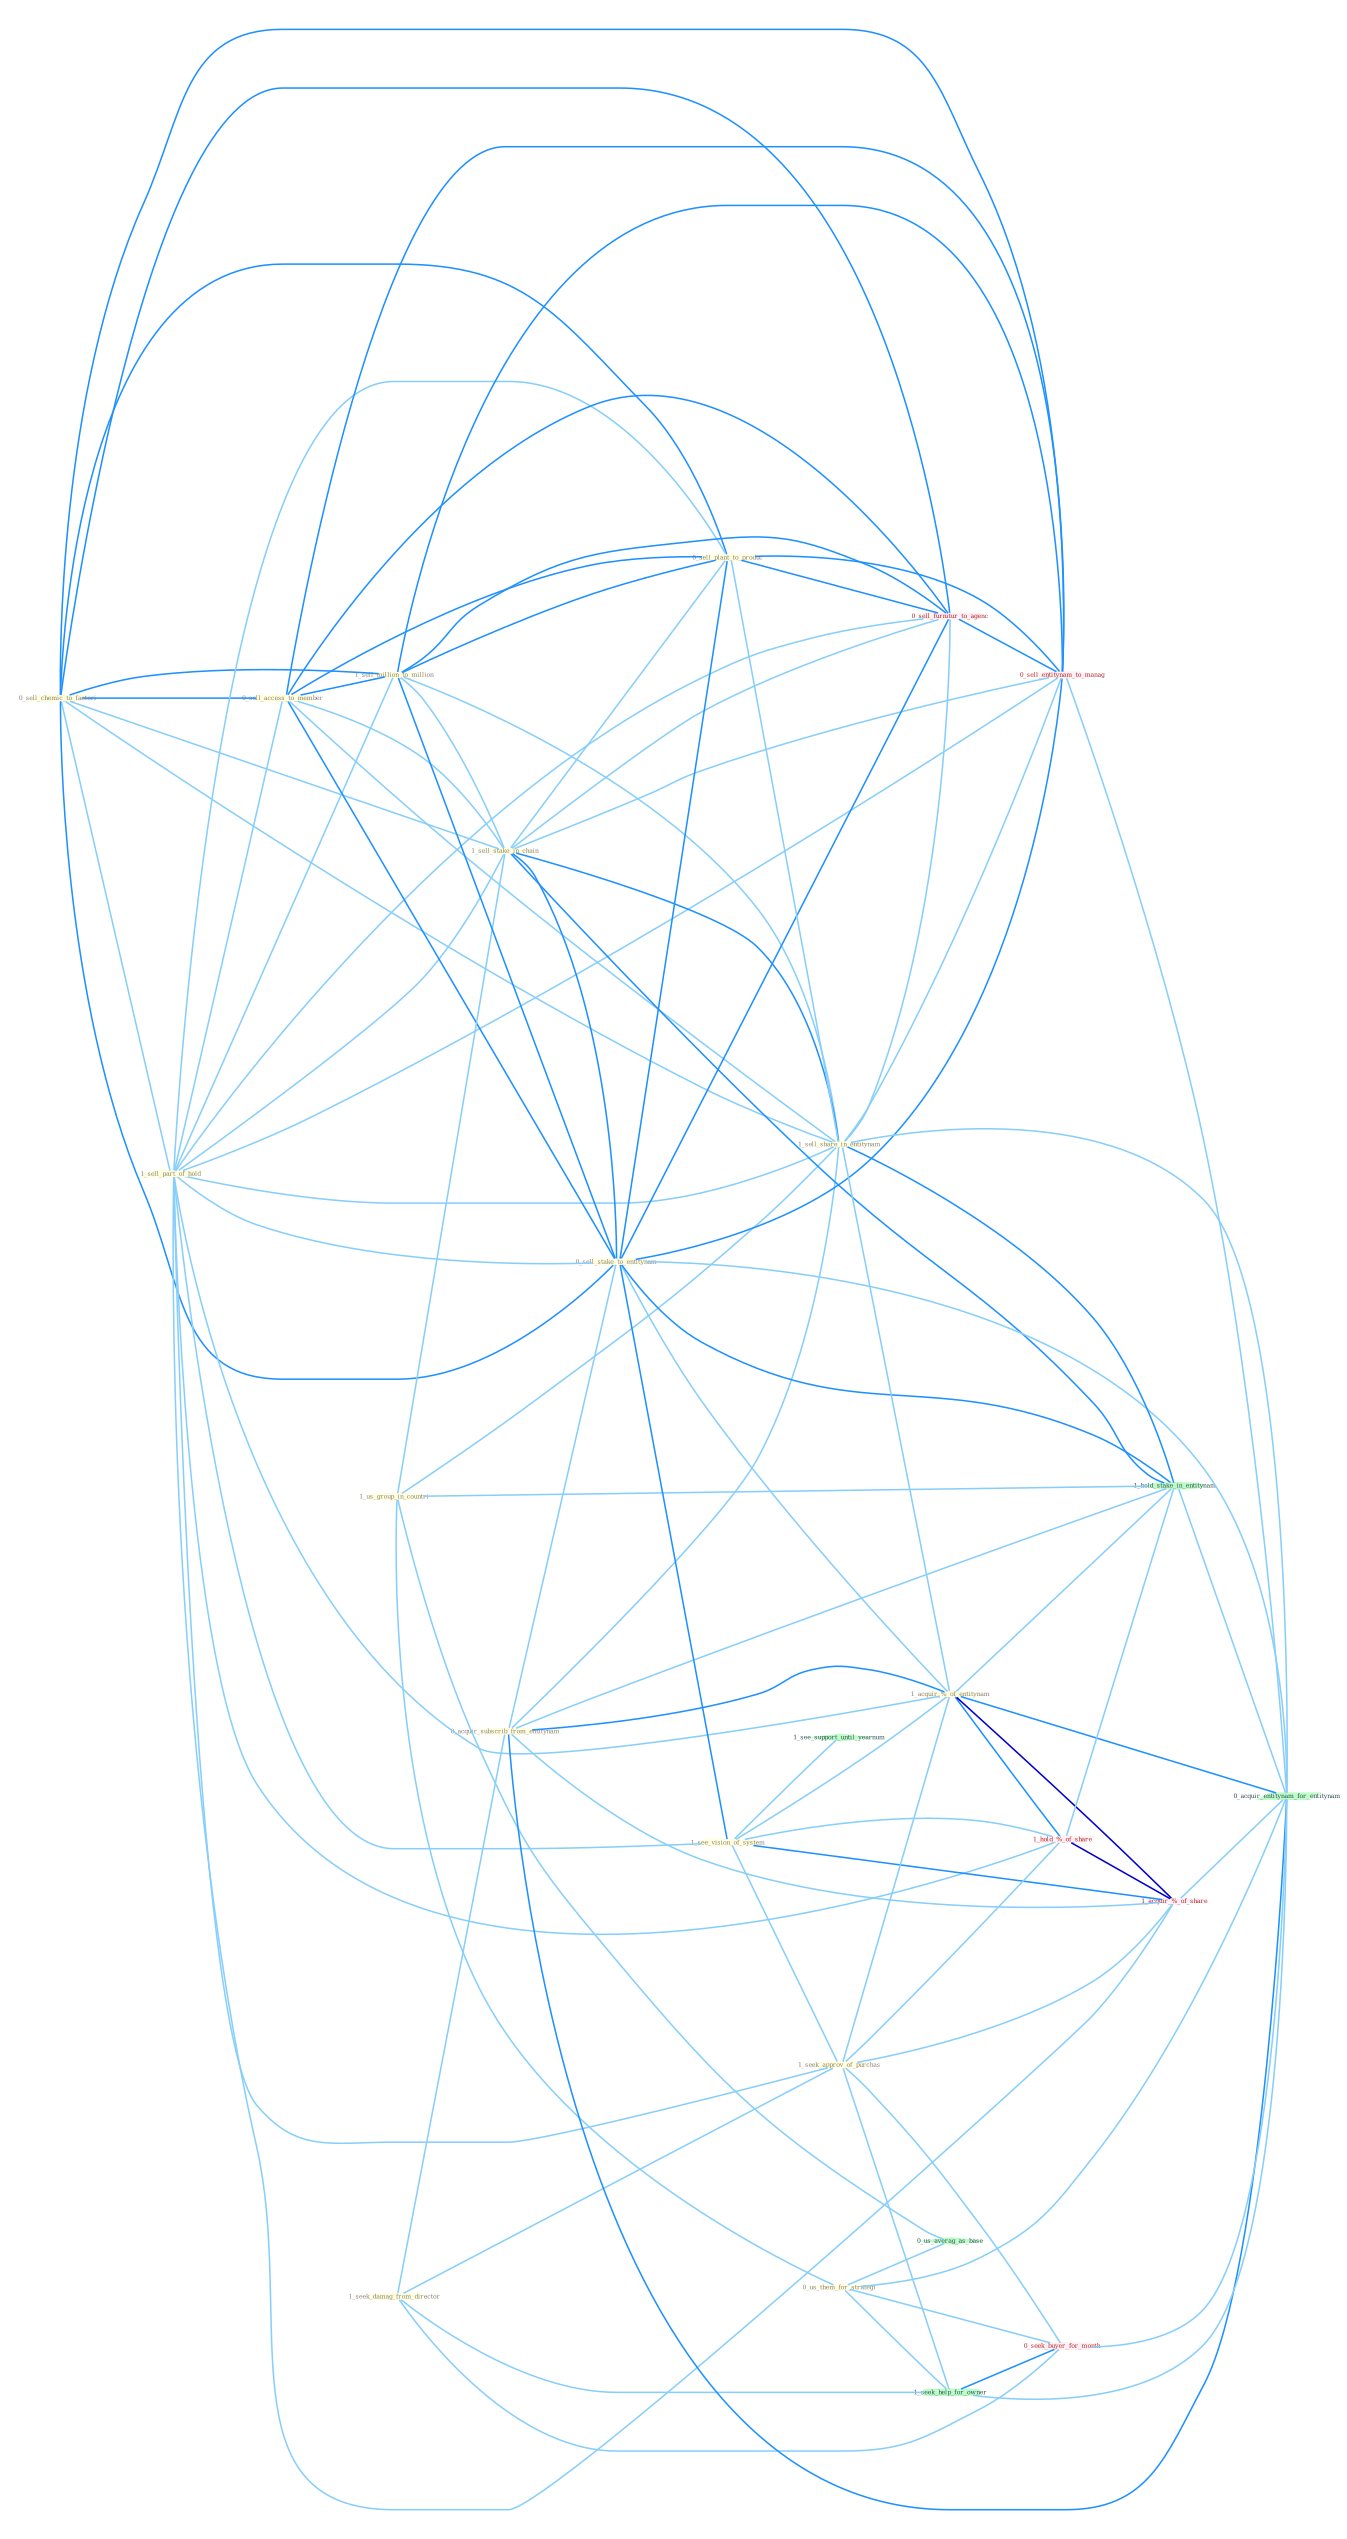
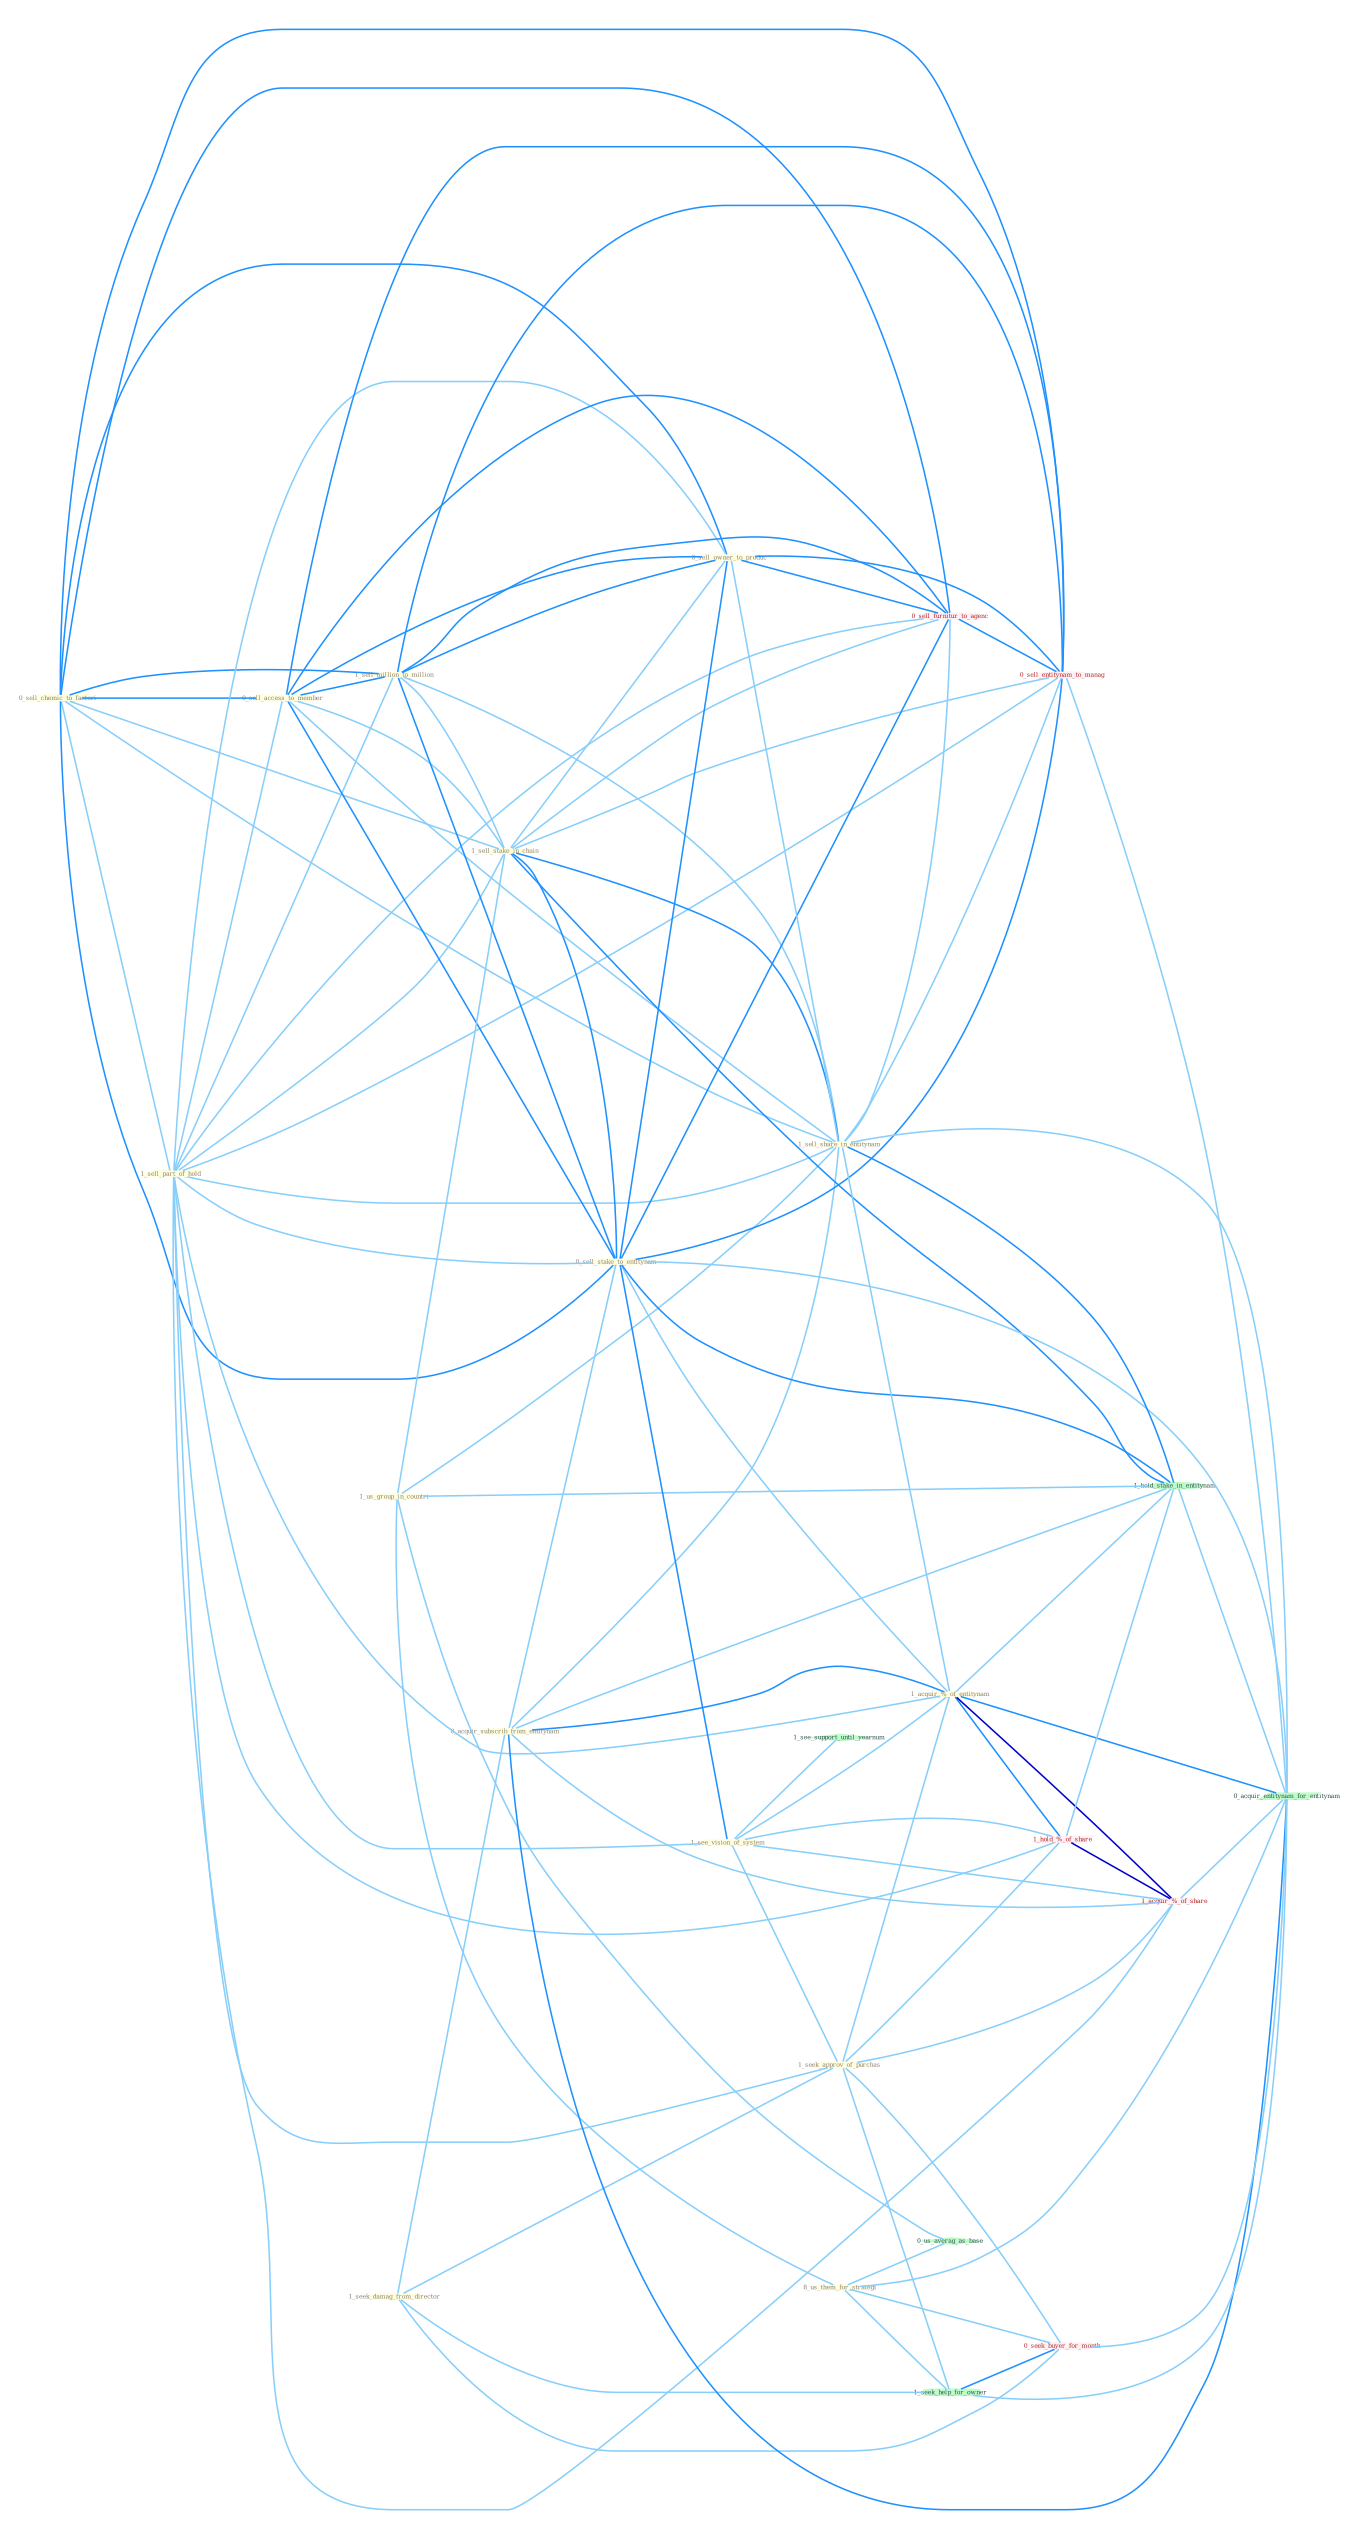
(729, 558) -> (729, 558)
(937, 1870) -> (937, 1870)
(840, 2287) -> (840, 2287)
